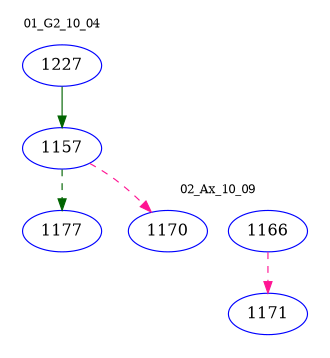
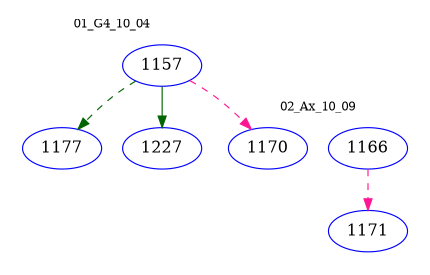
(62, 25) -> (112, 25)
(62, 101) -> (162, 101)
